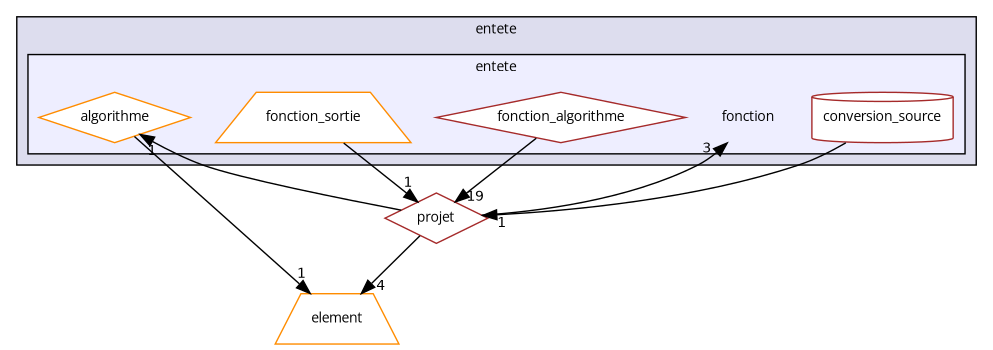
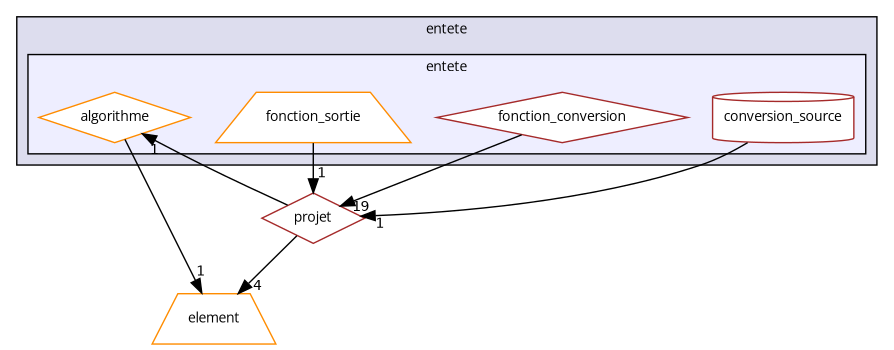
(561, 117) -> (562, 117)
(748, 117) -> none
